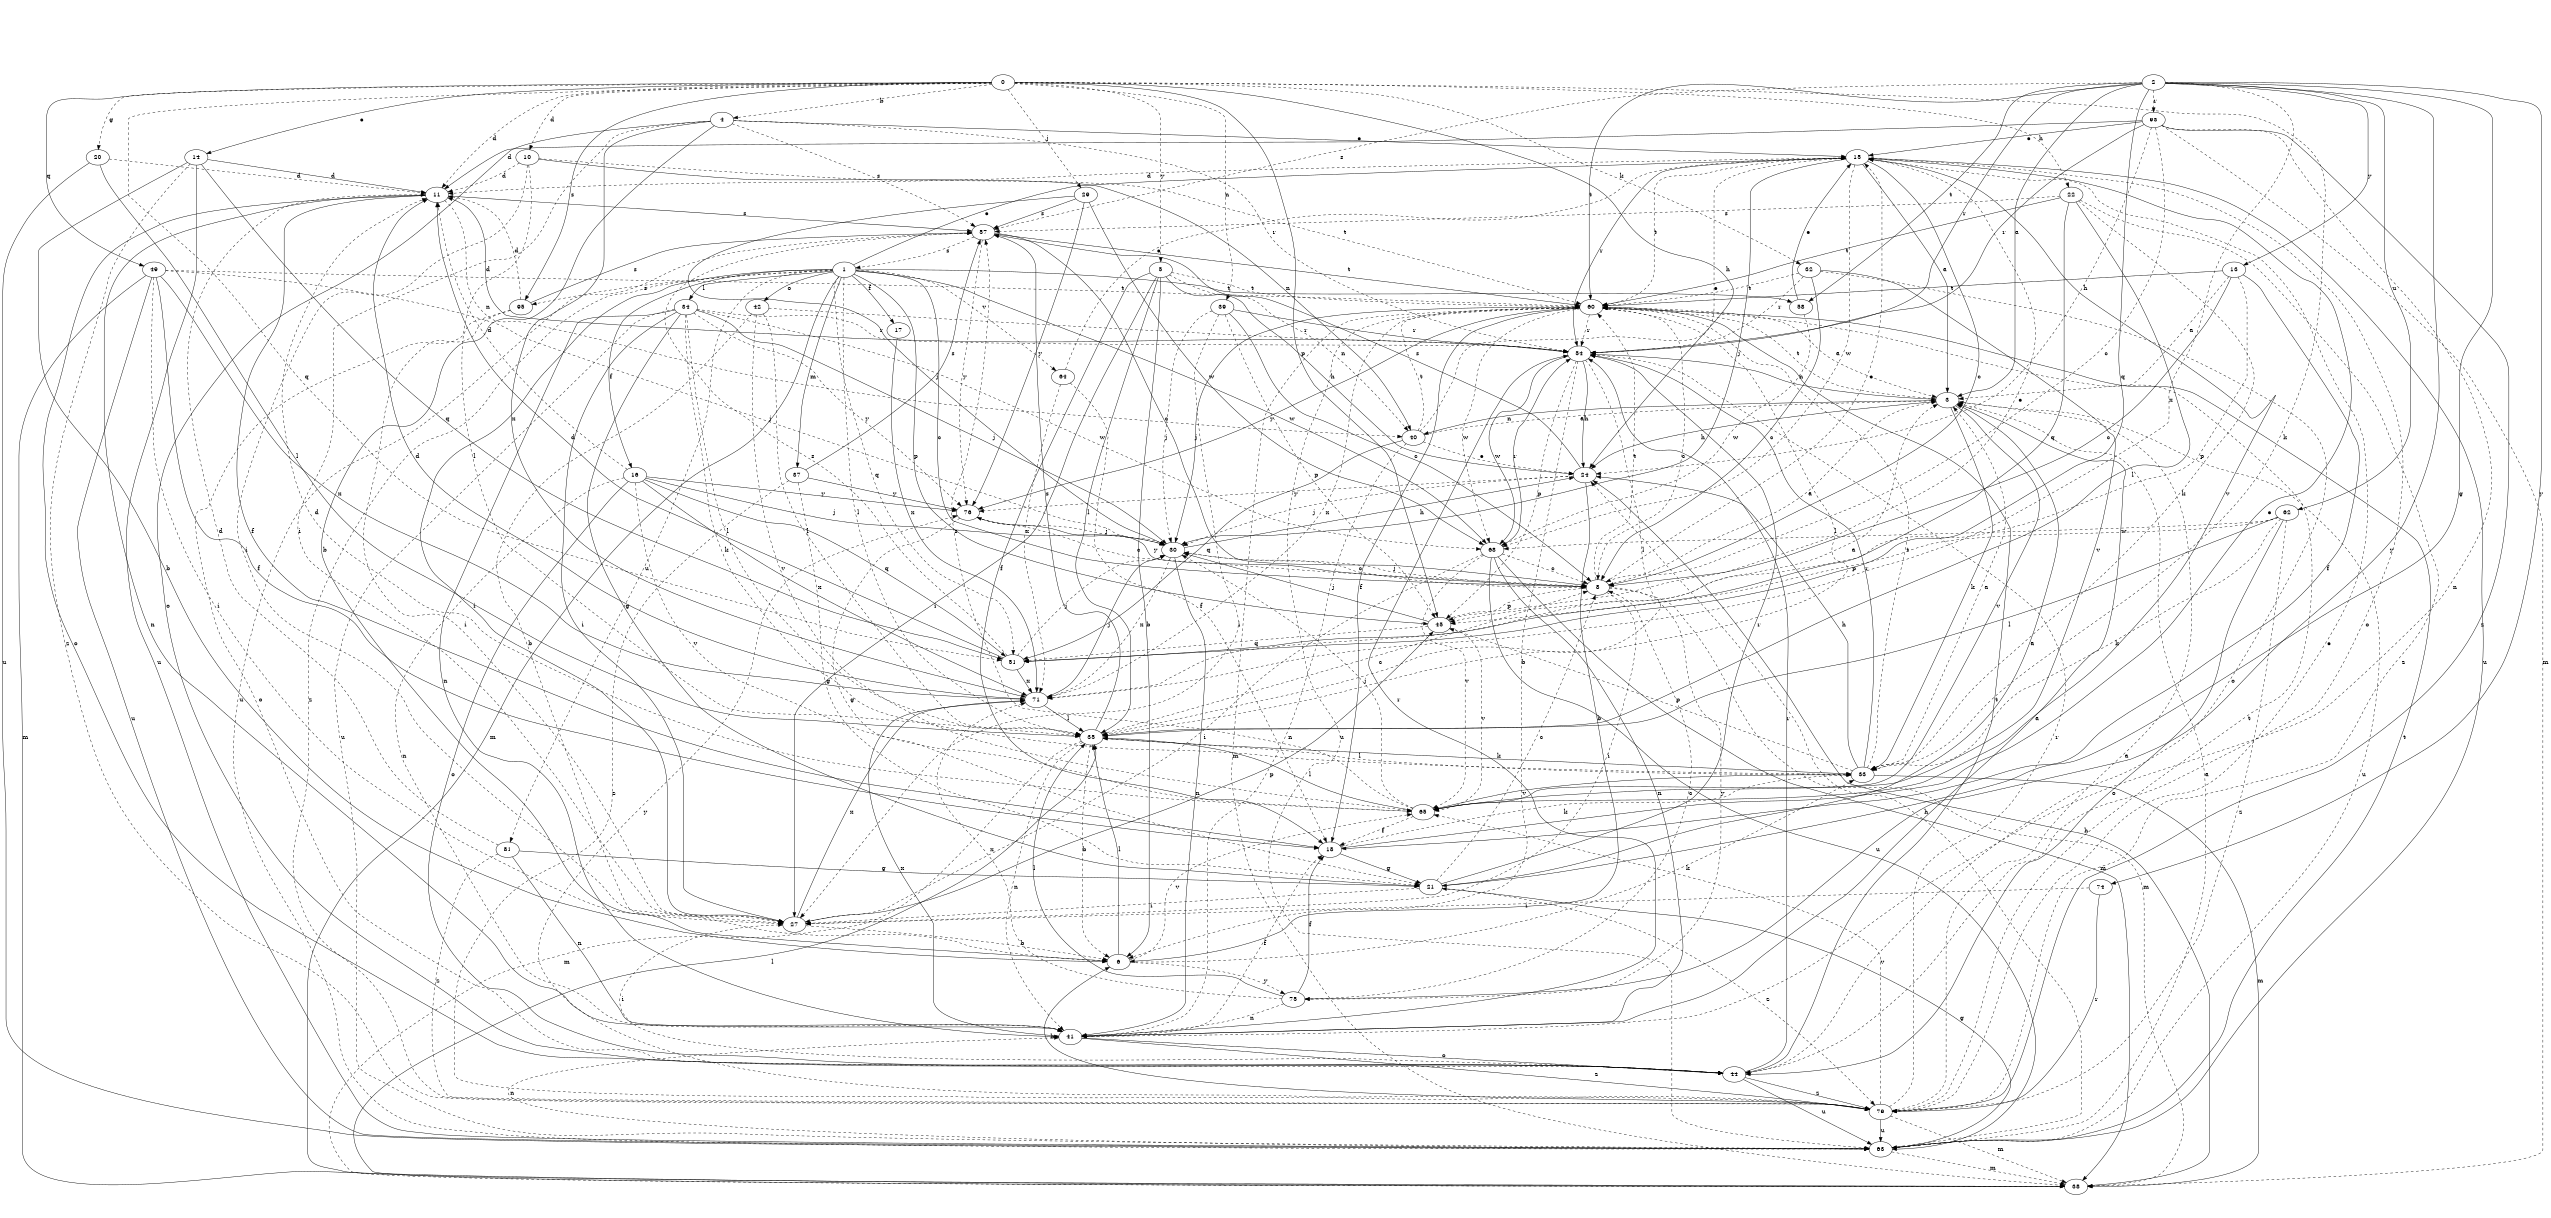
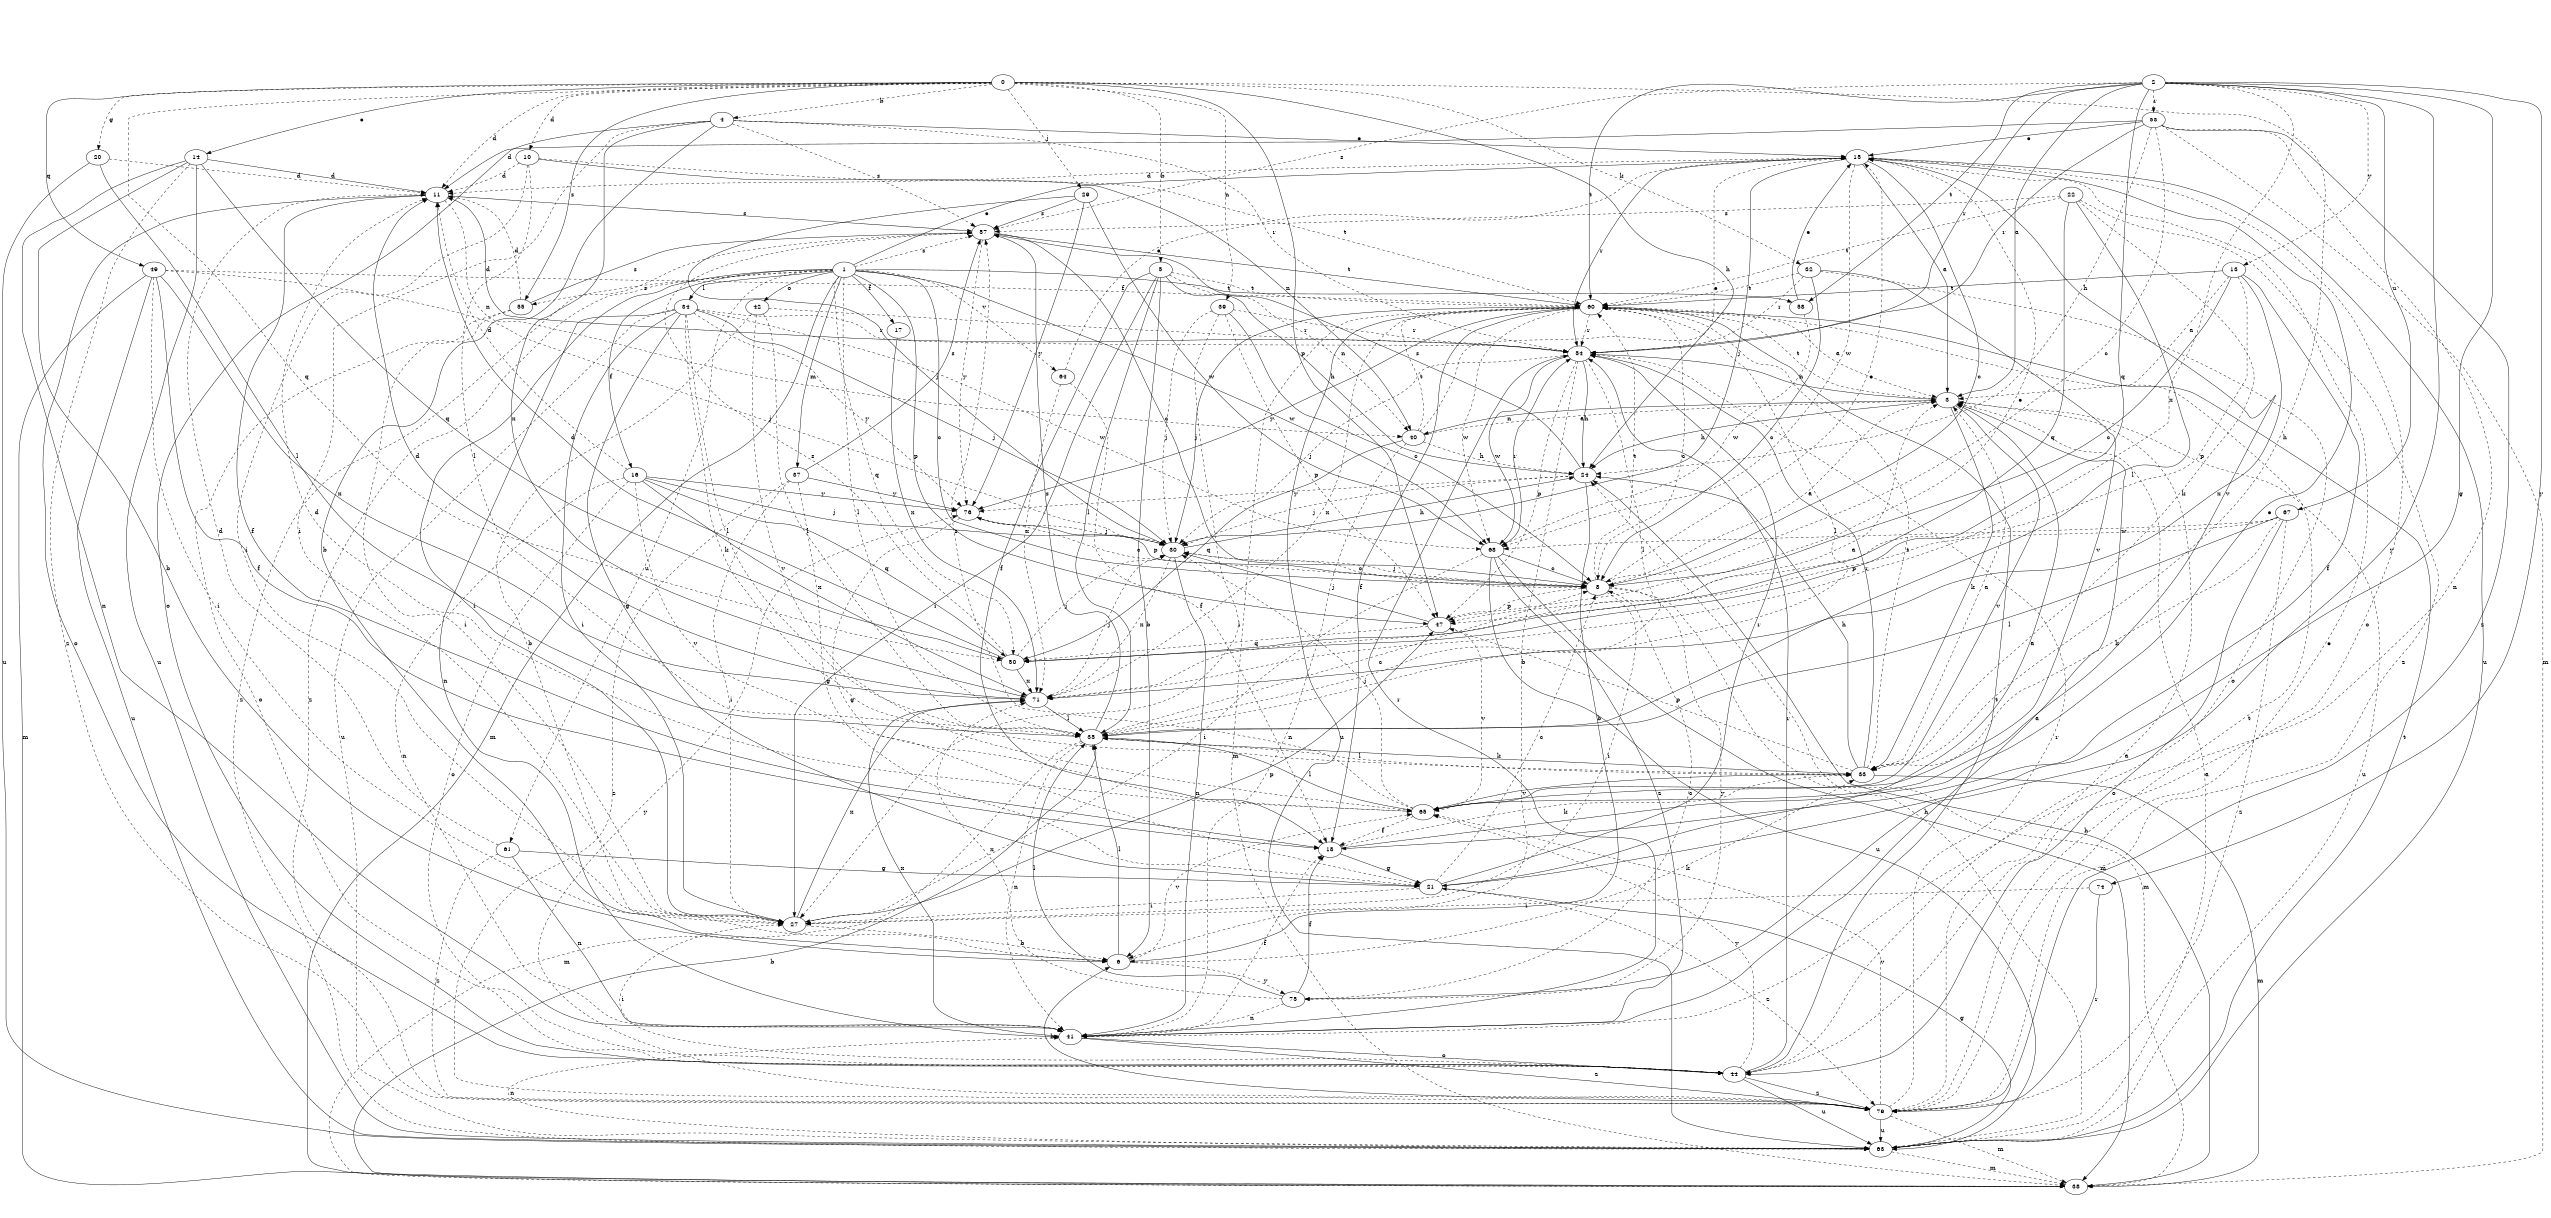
(1582, 91) -> none
(2368, 117) -> (2368, 117)
(2154, 120) -> (2154, 120)
(1163, 176) -> (1163, 176)
(1676, 176) -> none
(1834, 252) -> (1834, 252)
(918, 257) -> (912, 252)
(1123, 288) -> (1123, 288)
(521, 307) -> (521, 307)
(1398, 336) -> (1398, 336)
none -> (1372, 408)
(2285, 438) -> (2285, 438)
(1482, 456) -> (1482, 456)
(2287, 513) -> (2287, 513)
(1156, 550) -> (1156, 550)
(1543, 568) -> (1543, 568)
(1439, 625) -> (1439, 625)
(1102, 631) -> (1102, 631)
none -> (1773, 634)
(1463, 654) -> (1674, 903)
(1013, 662) -> (1013, 662)
(242, 700) -> (242, 700)
none -> (730, 705)
(247, 732) -> (286, 810)
(1660, 793) -> (1660, 793)
(508, 850) -> (508, 850)
(1082, 855) -> none
(1274, 893) -> (1274, 893)
(773, 962) -> (773, 962)
(803, 1060) -> (803, 1060)
